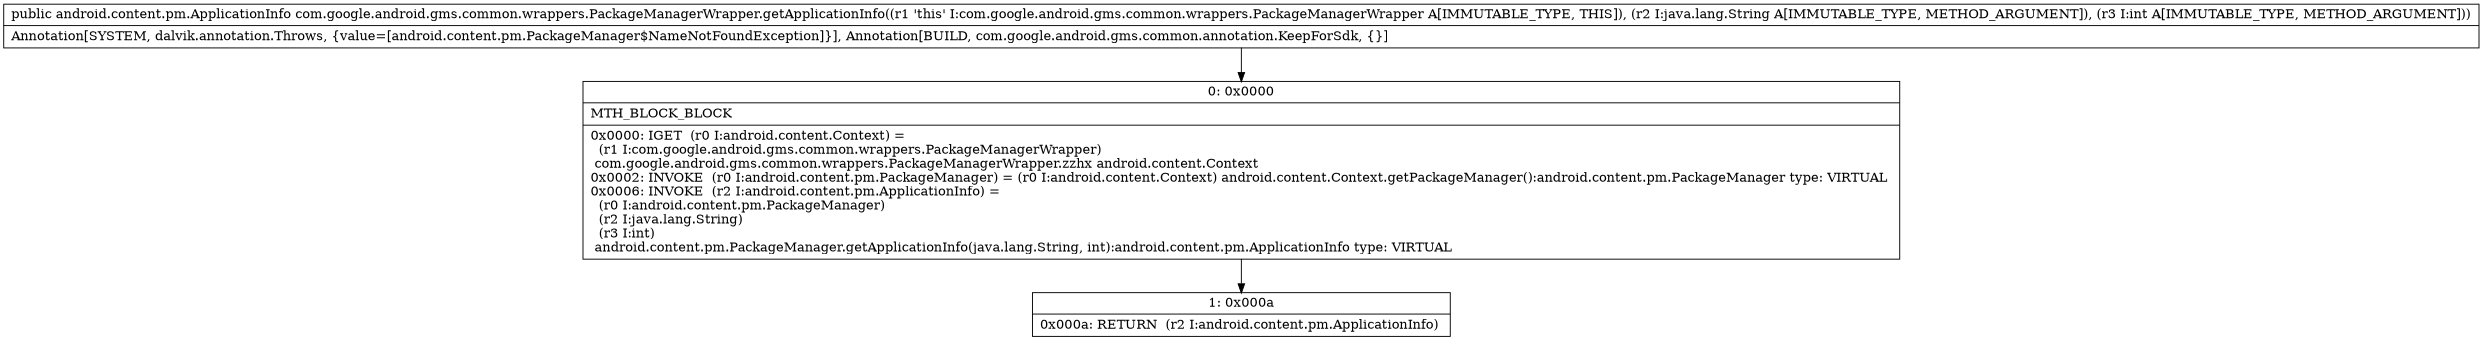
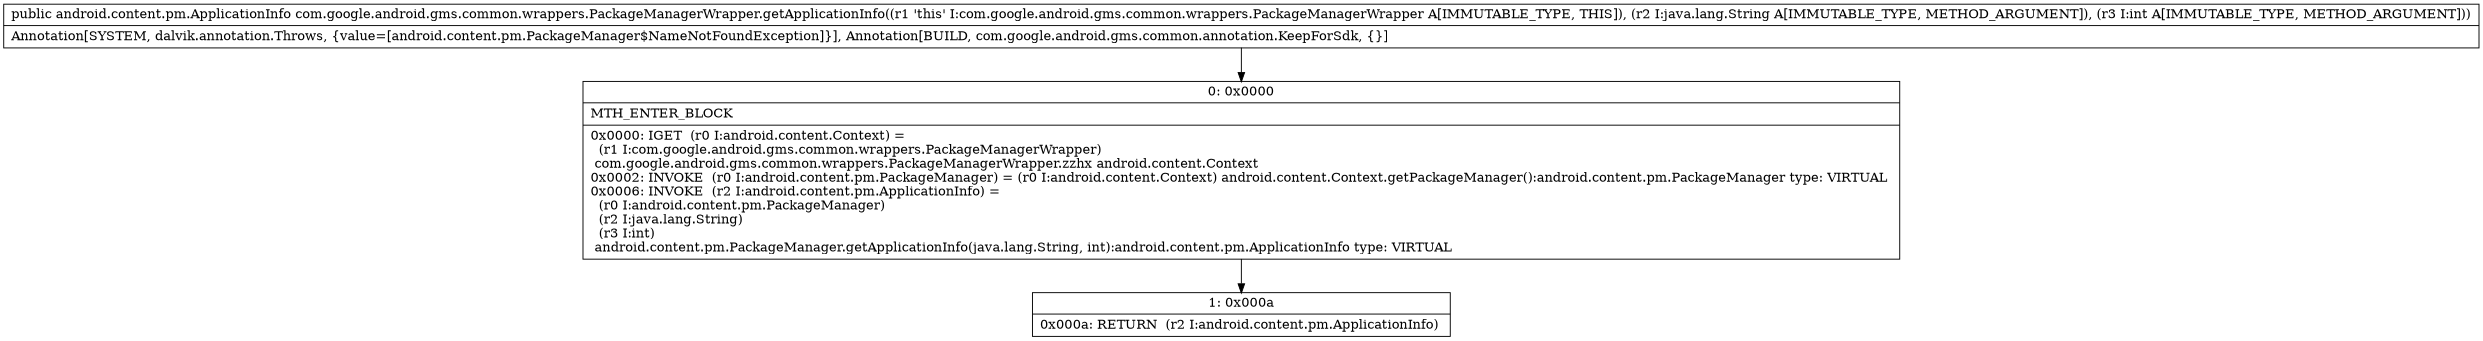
(662, 114) -> (662, 114)
